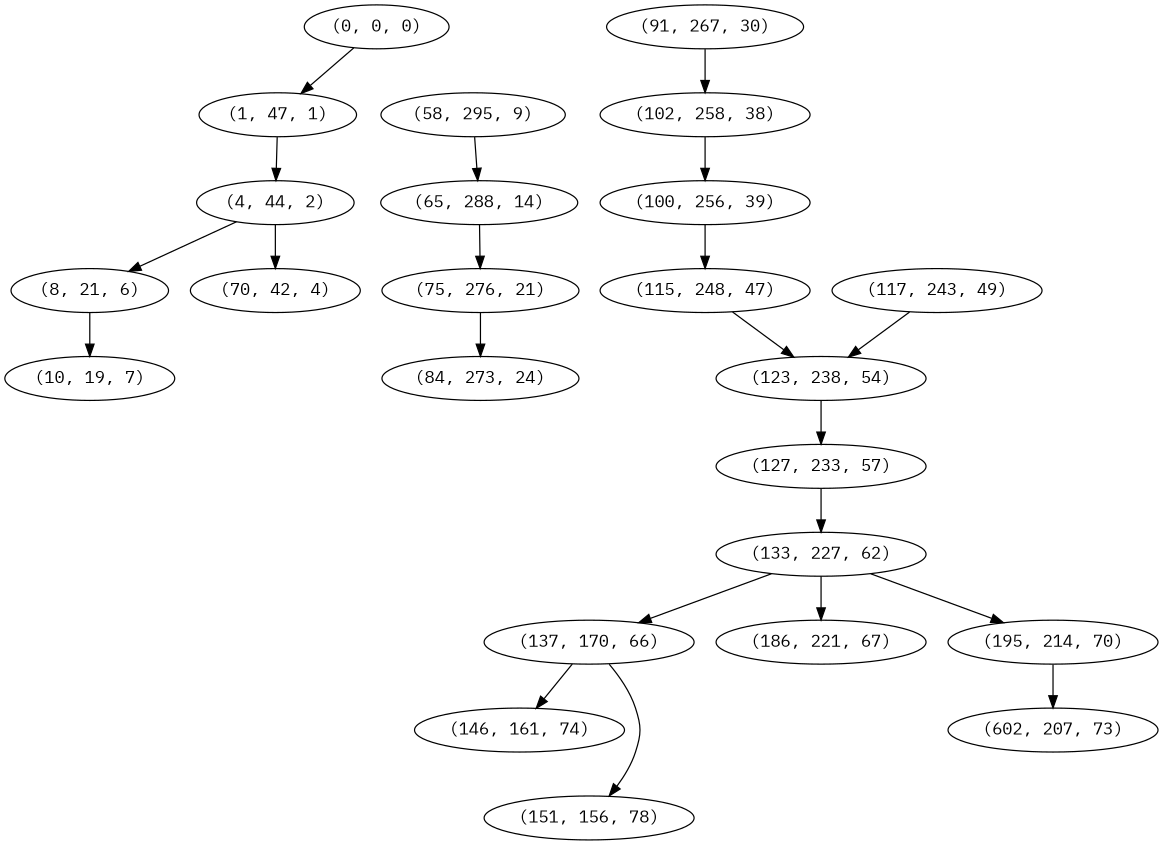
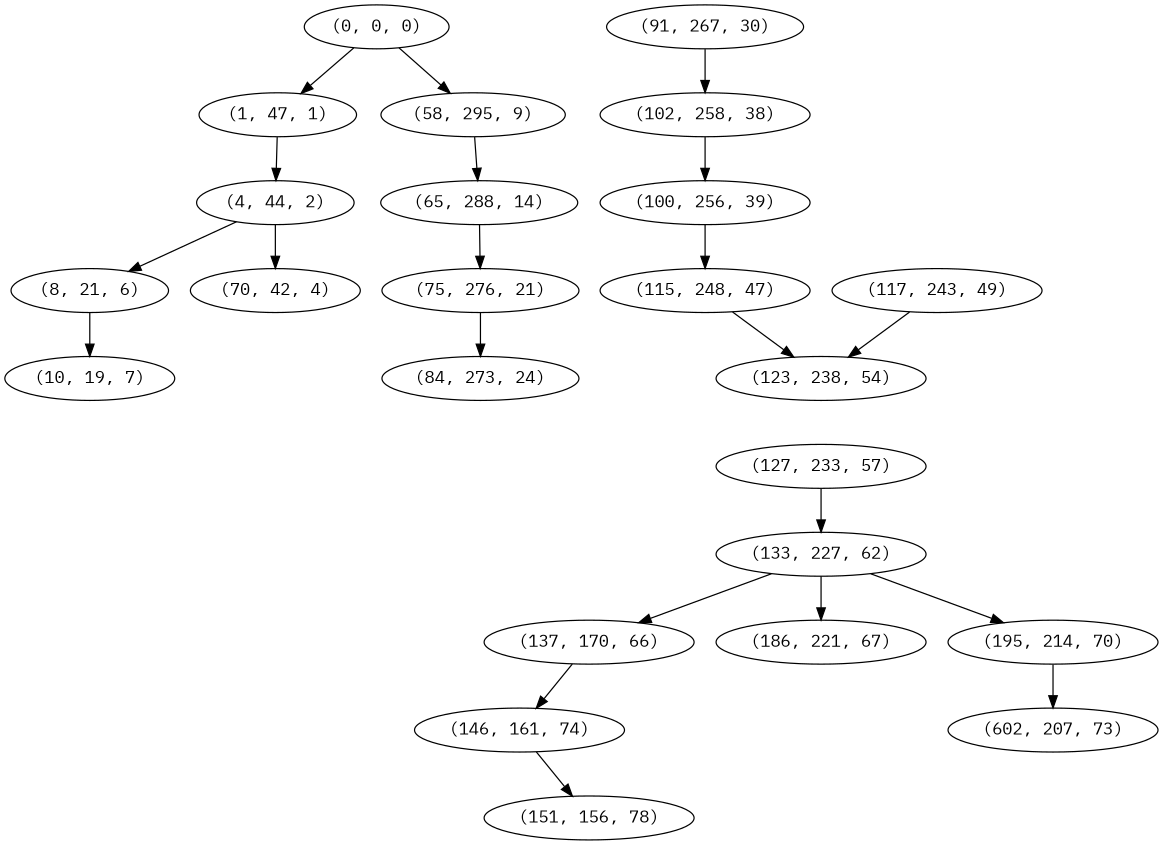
none -> (420, 67)
(821, 416) -> none
(639, 724) -> (550, 769)
